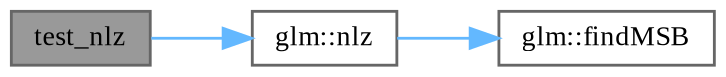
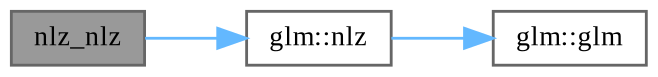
(81, 38) -> (78, 38)
(607, 38) -> (570, 38)
